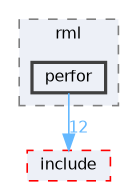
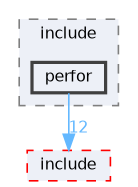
(69, 34) -> (69, 34)
